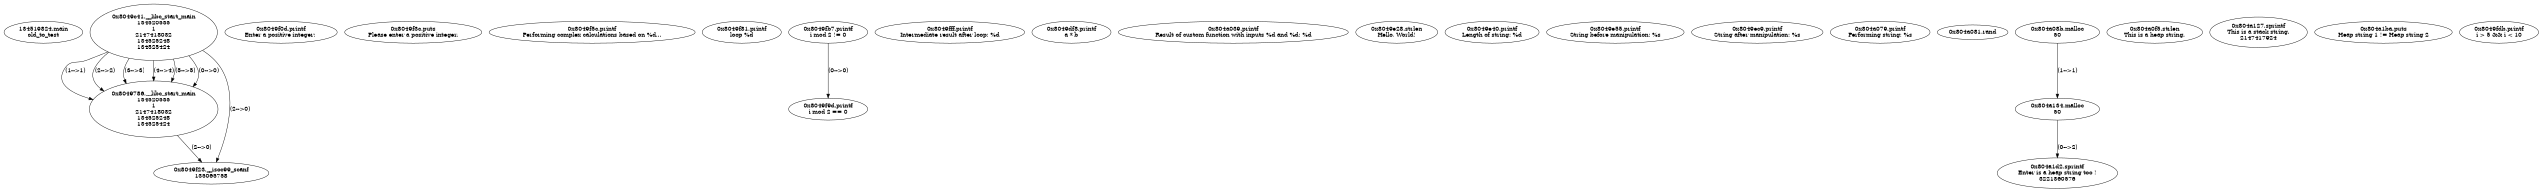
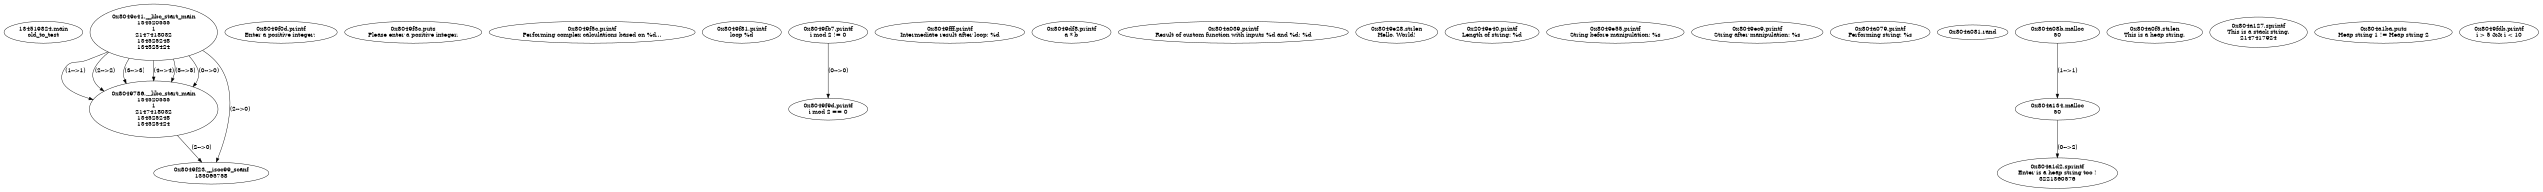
(1492, 32) -> (1492, 32)
